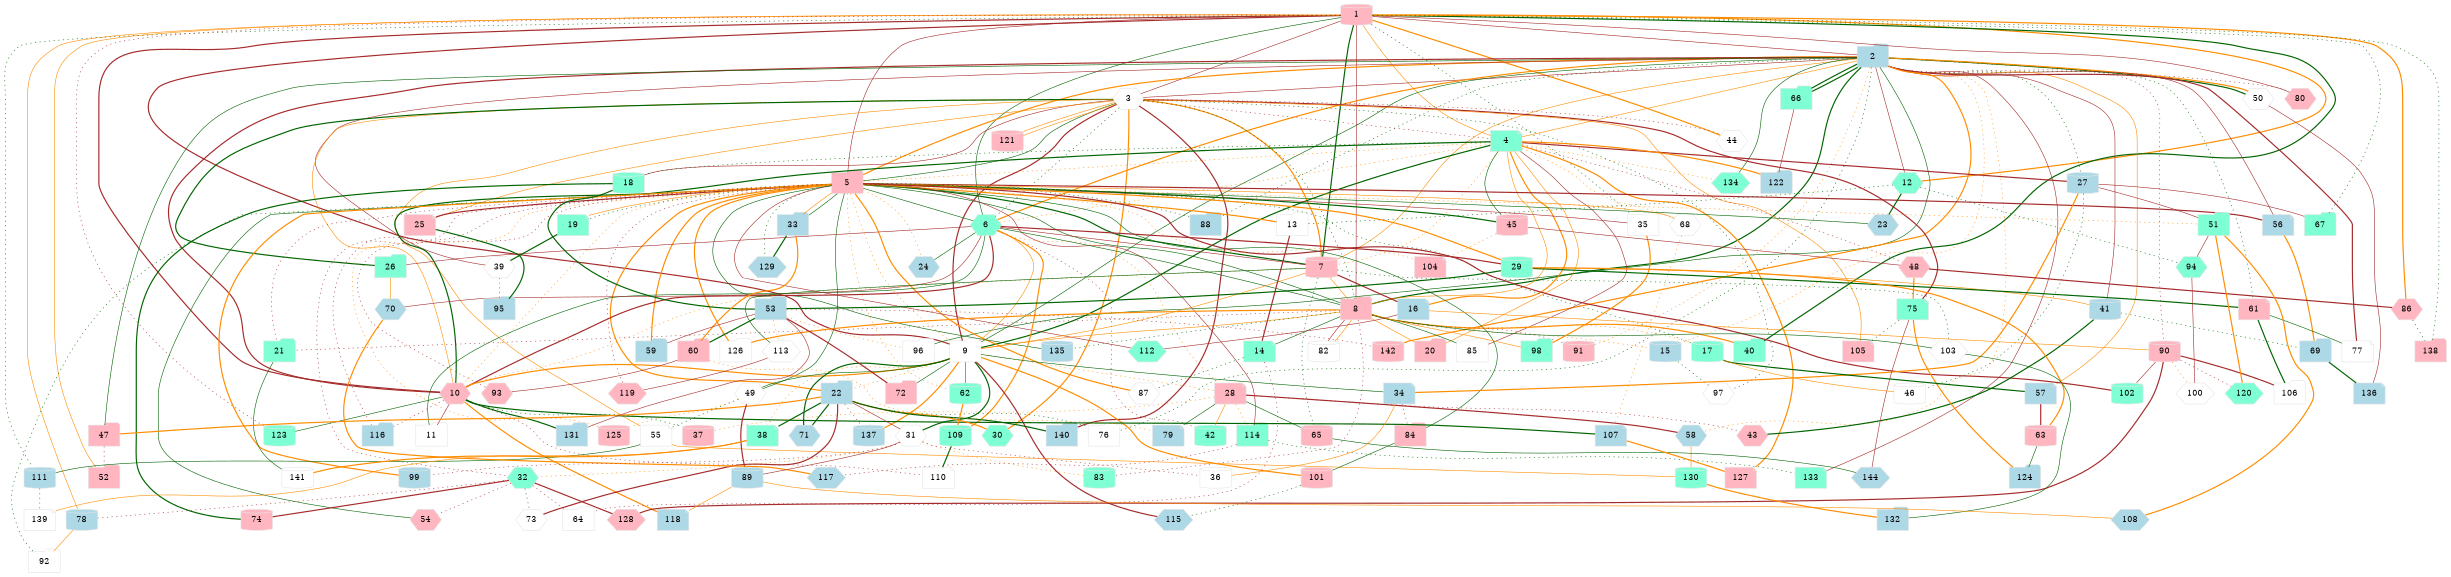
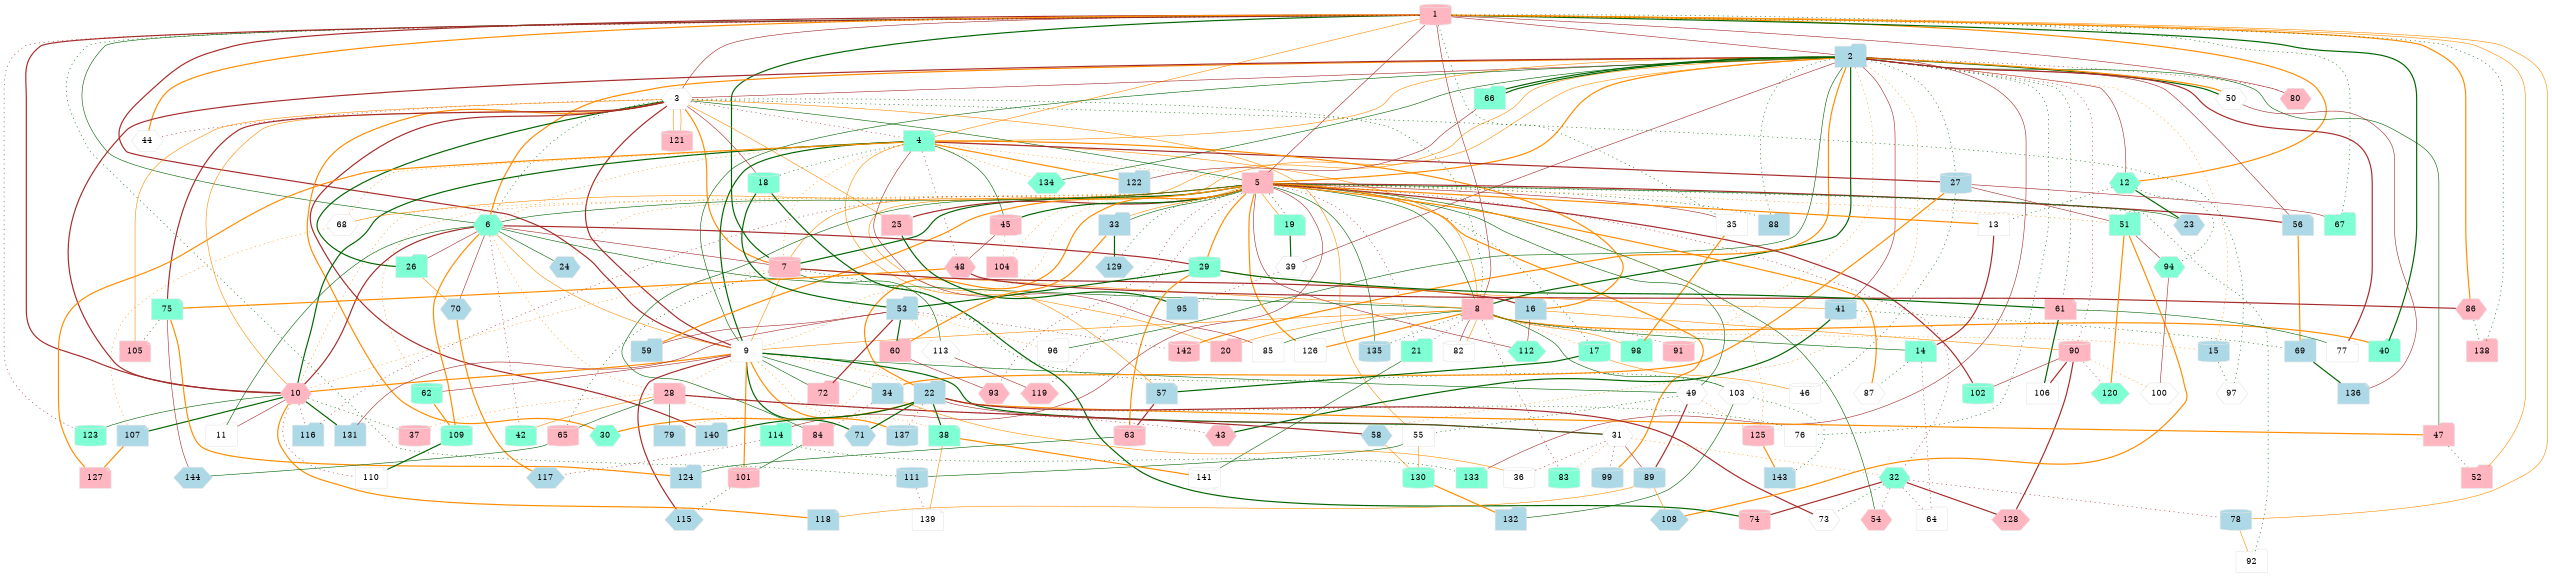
none -> (1780, 478)
